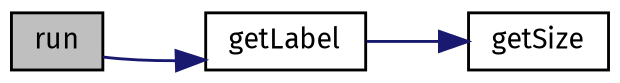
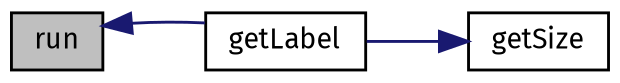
(139, 60) -> (168, 22)
